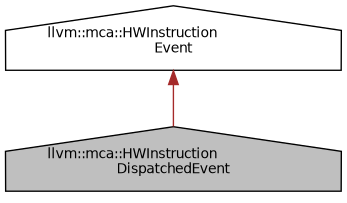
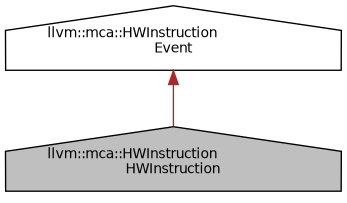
(173, 162) -> (173, 162)
